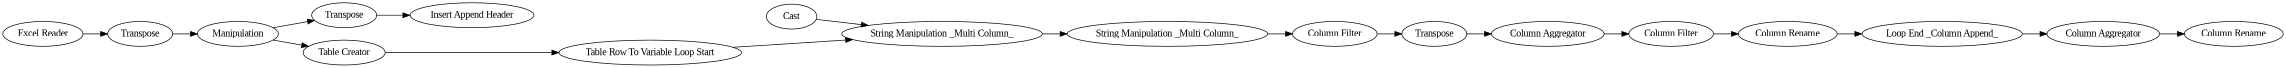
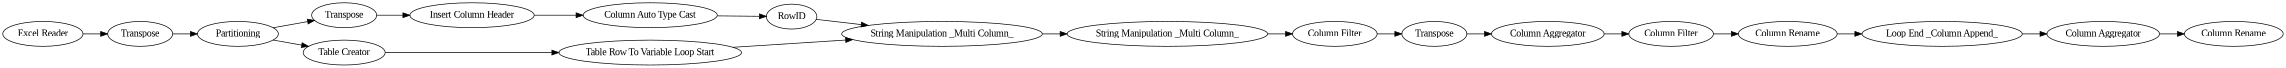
(472, 15) -> (472, 15)
none -> (650, 15)
(792, 17) -> (792, 17)
(238, 34) -> (238, 34)
